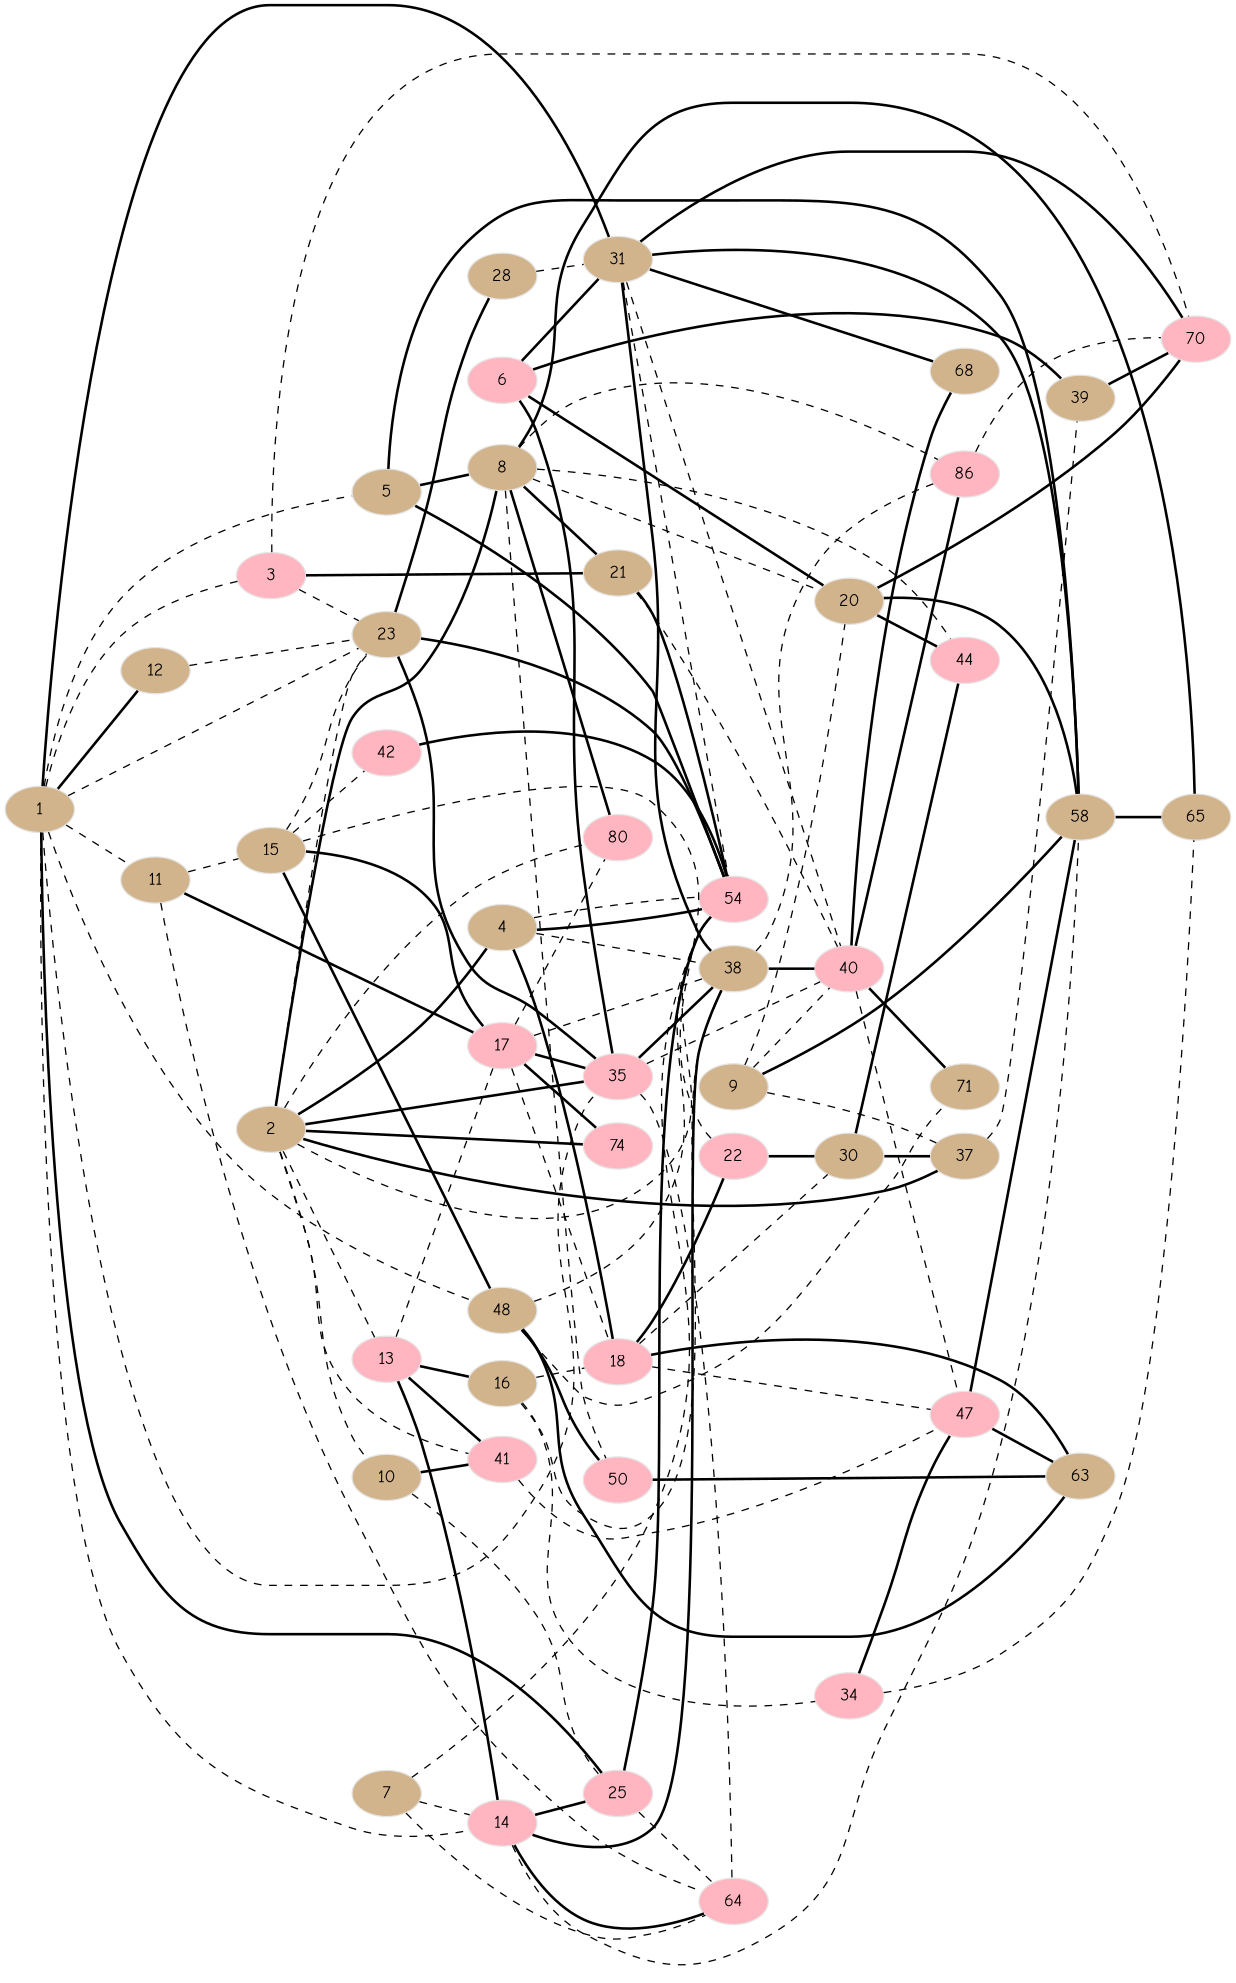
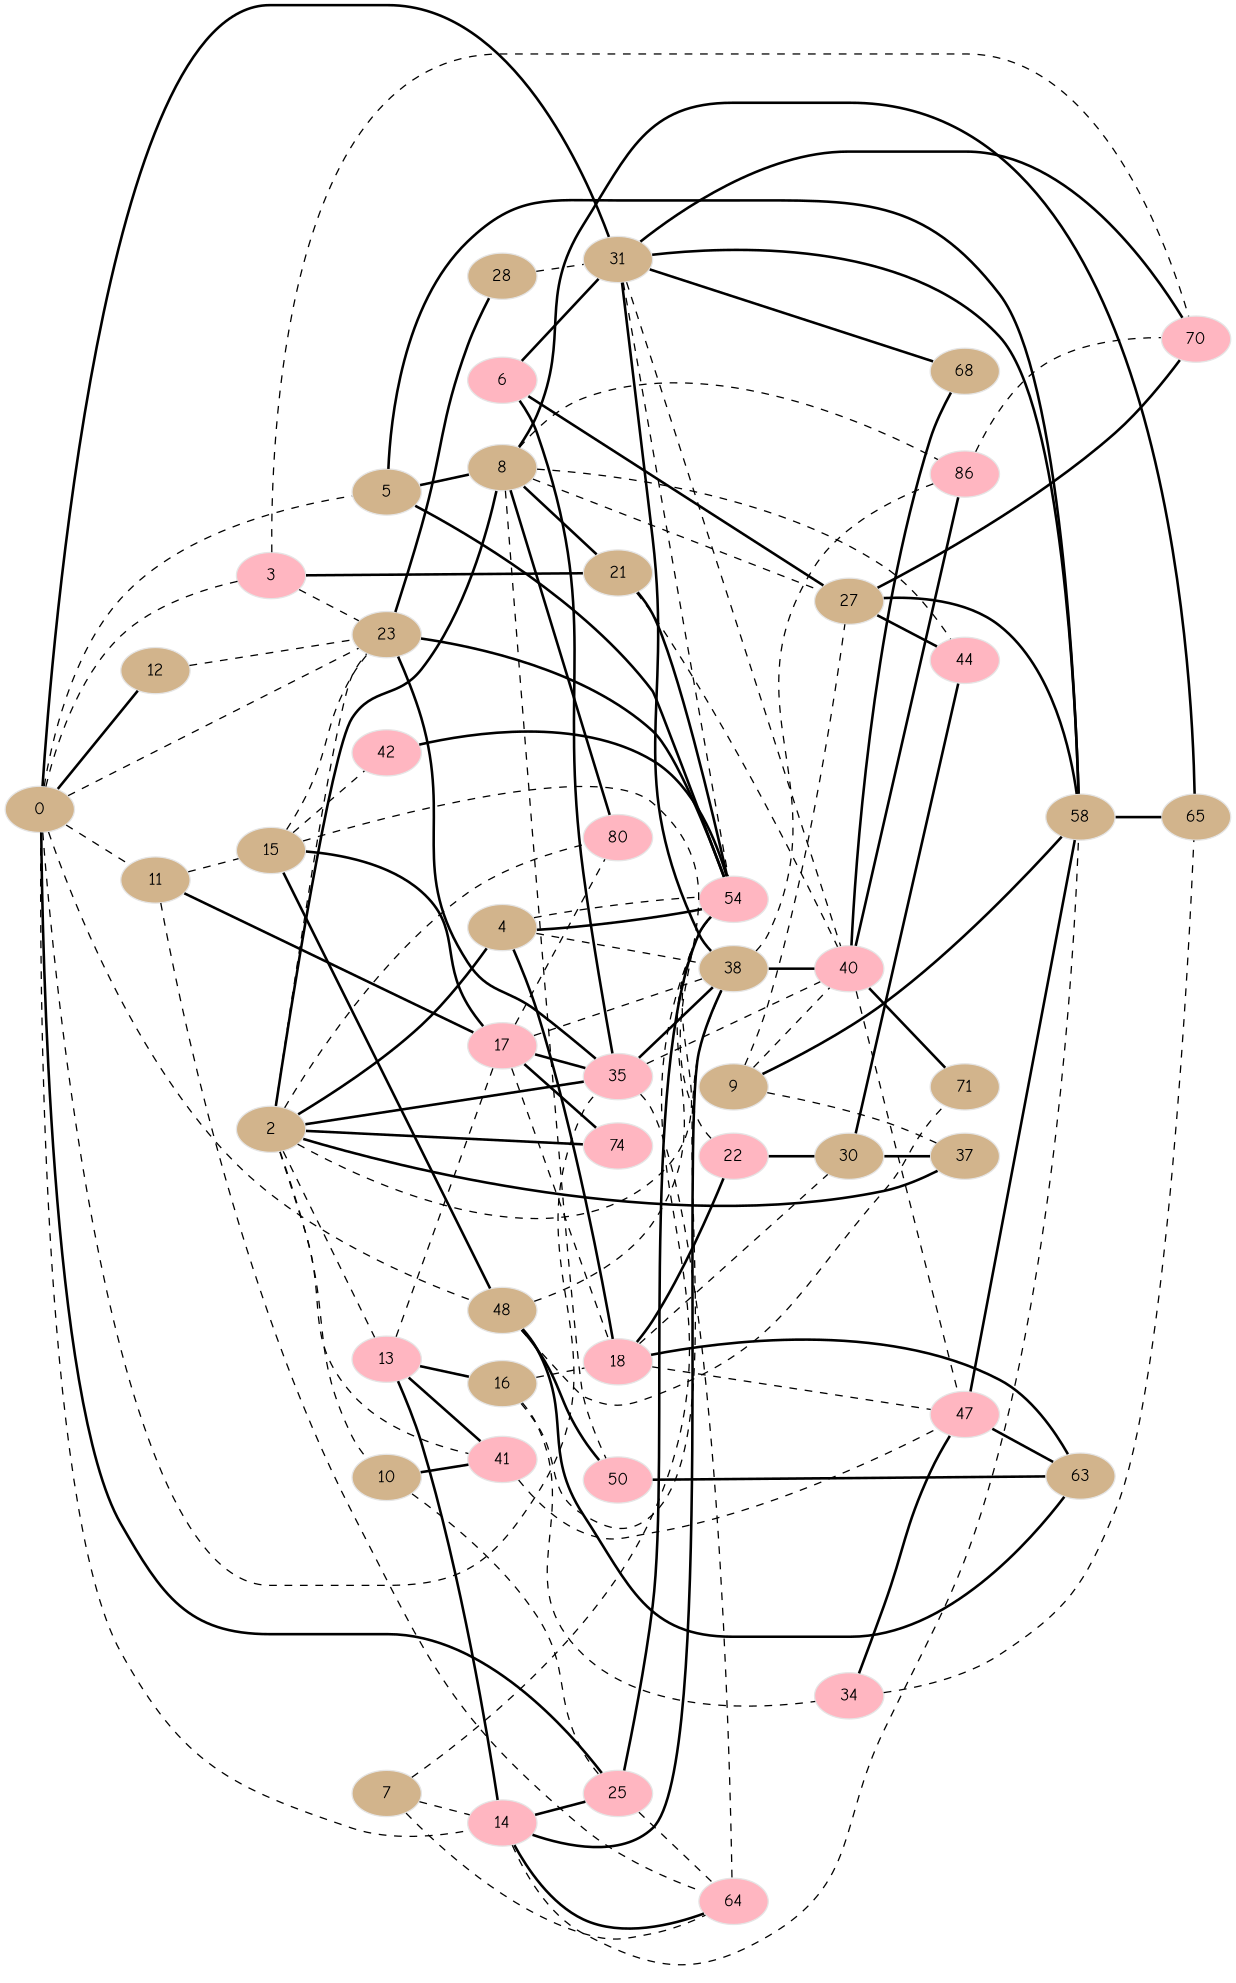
(1080, 398) -> none
(849, 601) -> (849, 601)
(40, 809) -> (40, 809)
